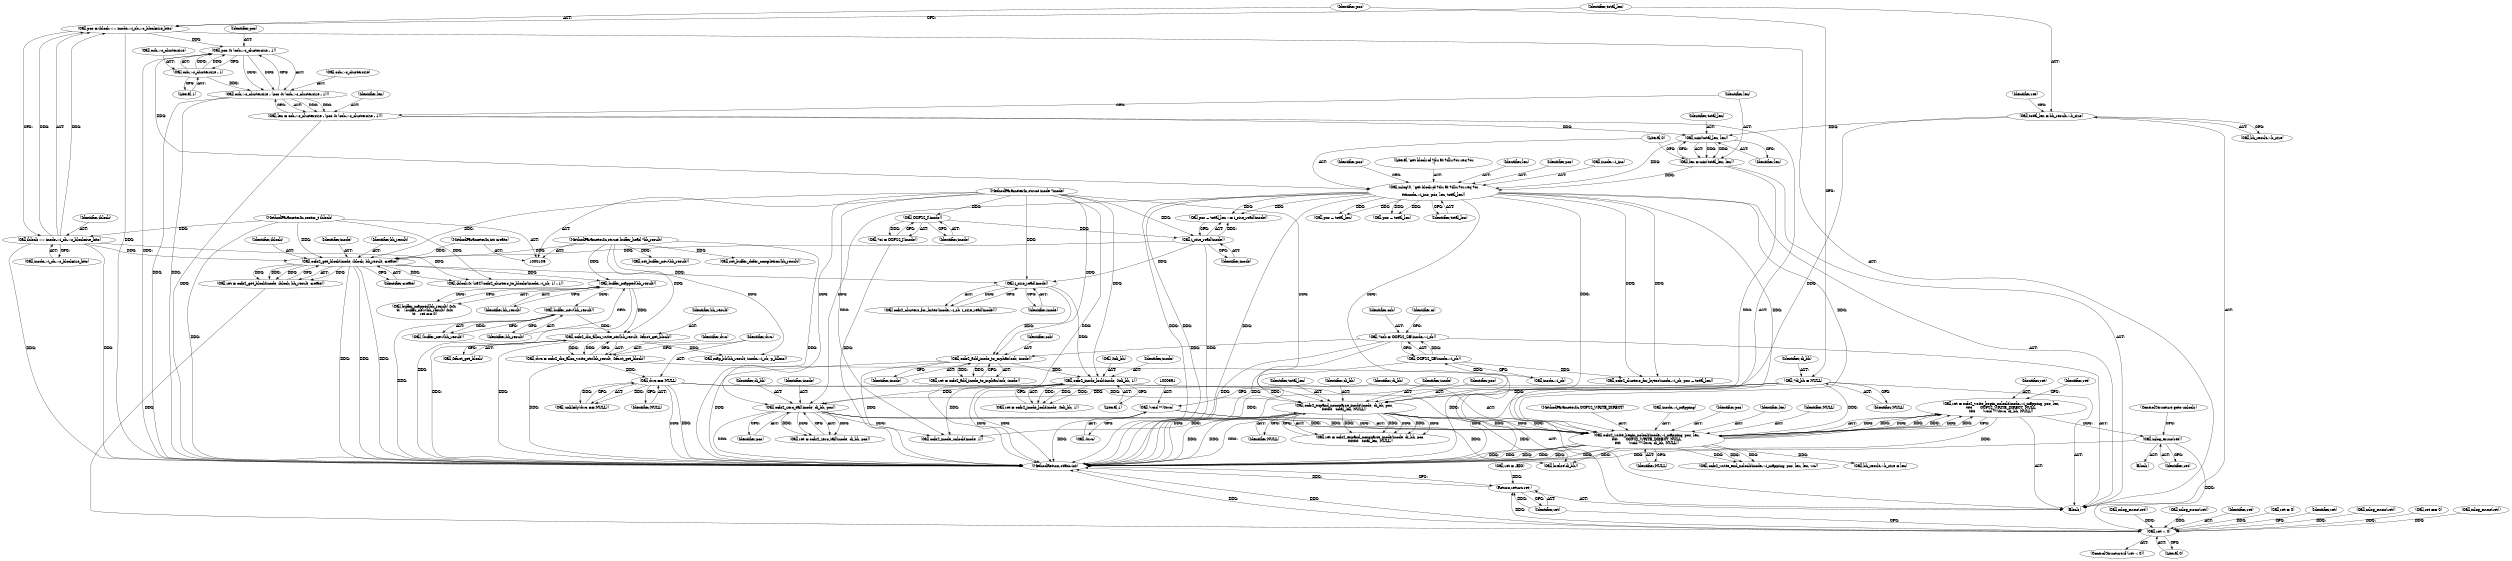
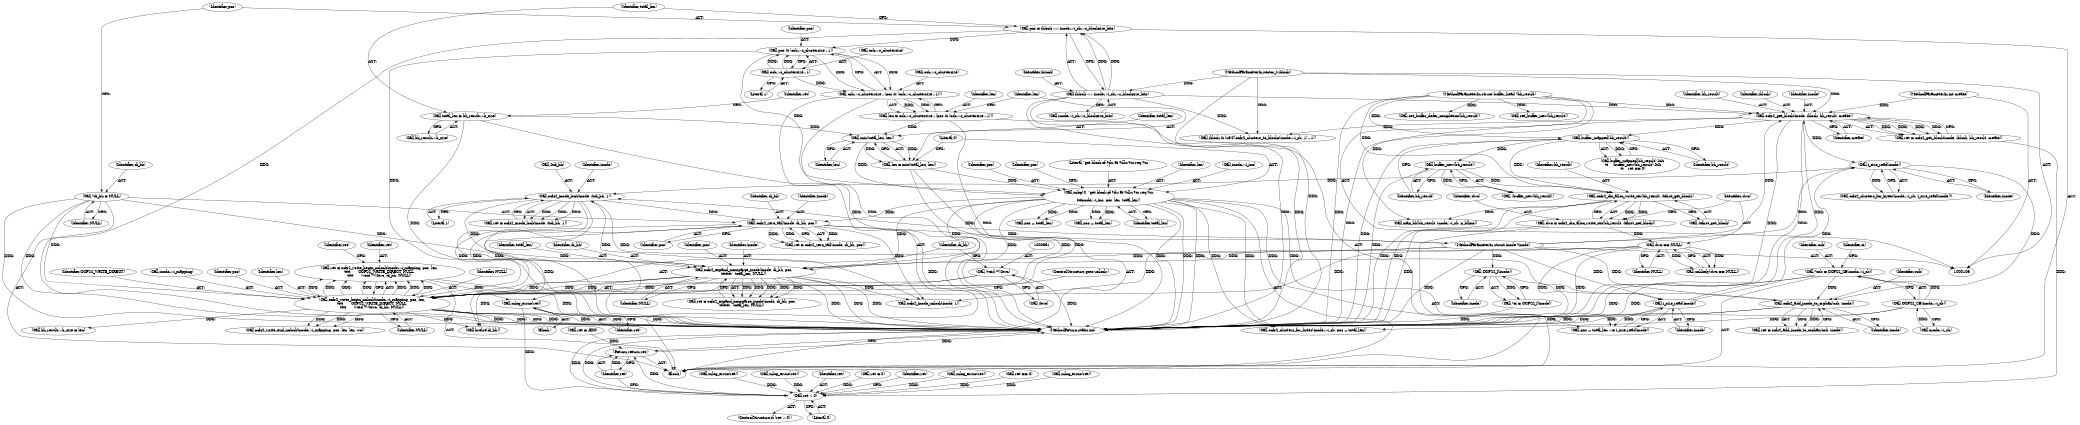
(819, 288) -> (1135, 239)
(1099, 392) -> (507, 213)
(1583, 408) -> (93, 272)
